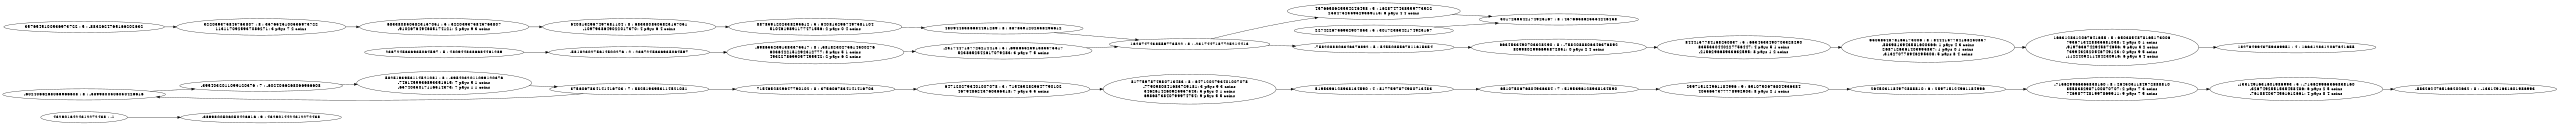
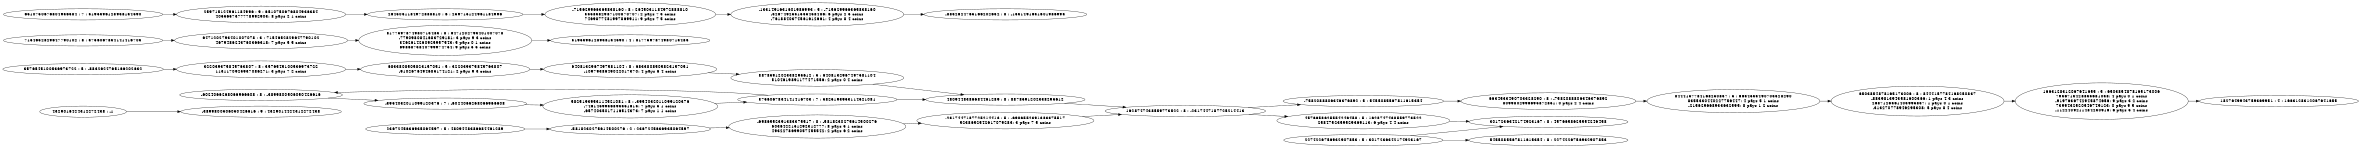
(721, 89) -> (910, 100)
(1465, 89) -> none
none -> (1548, 140)
